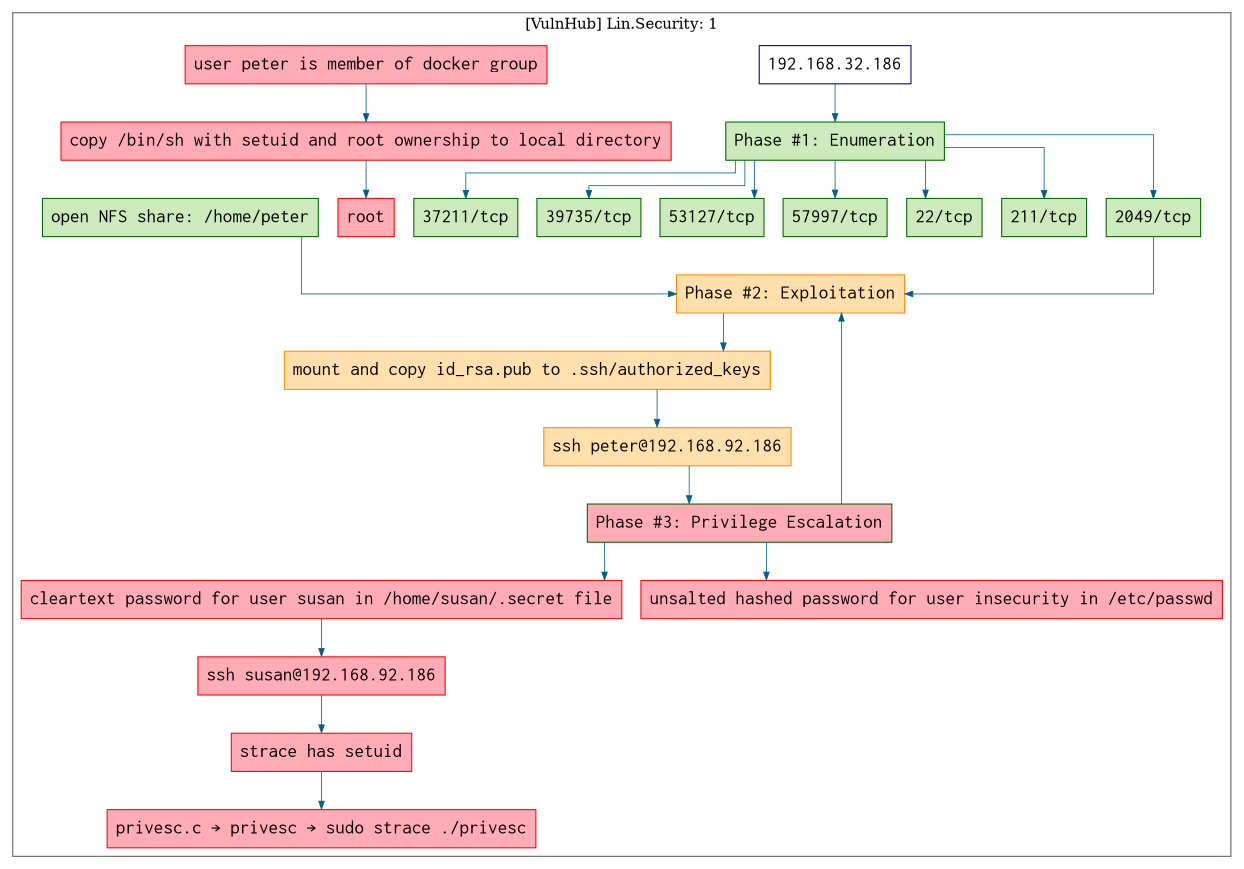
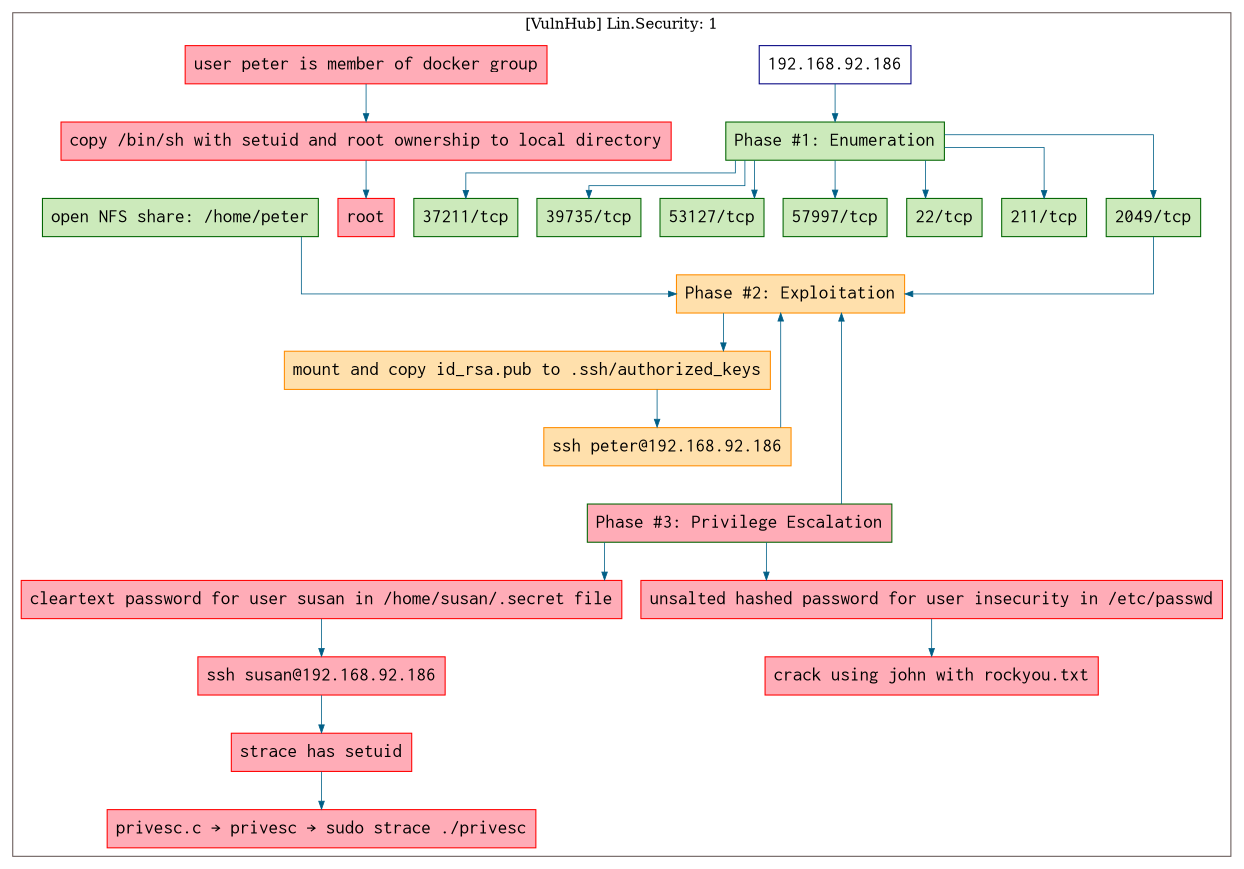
(835, 65) -> (835, 65)
(689, 481) -> (781, 374)
none -> (932, 676)
